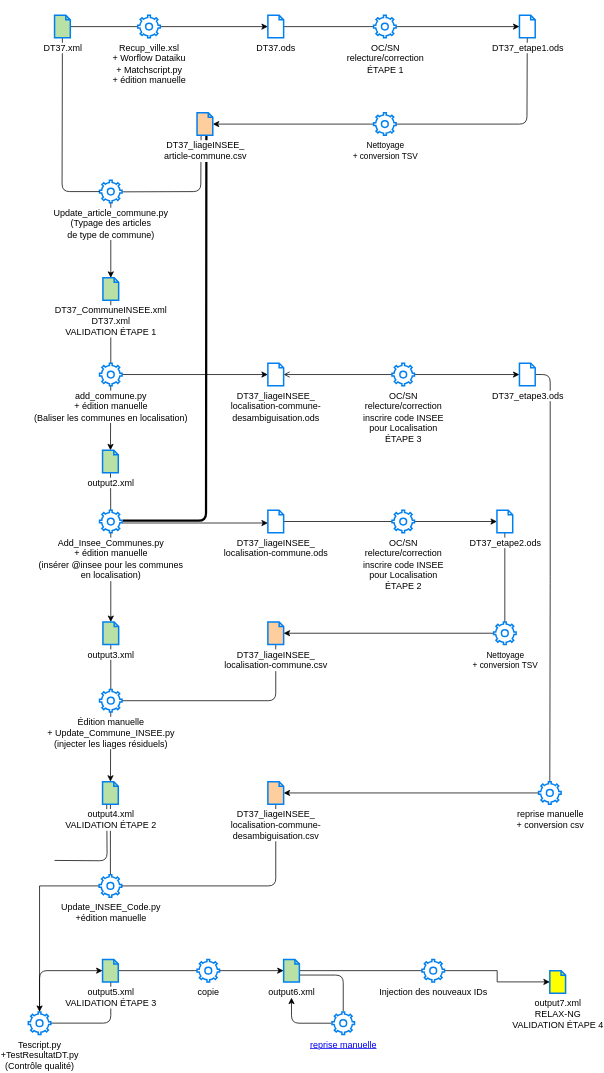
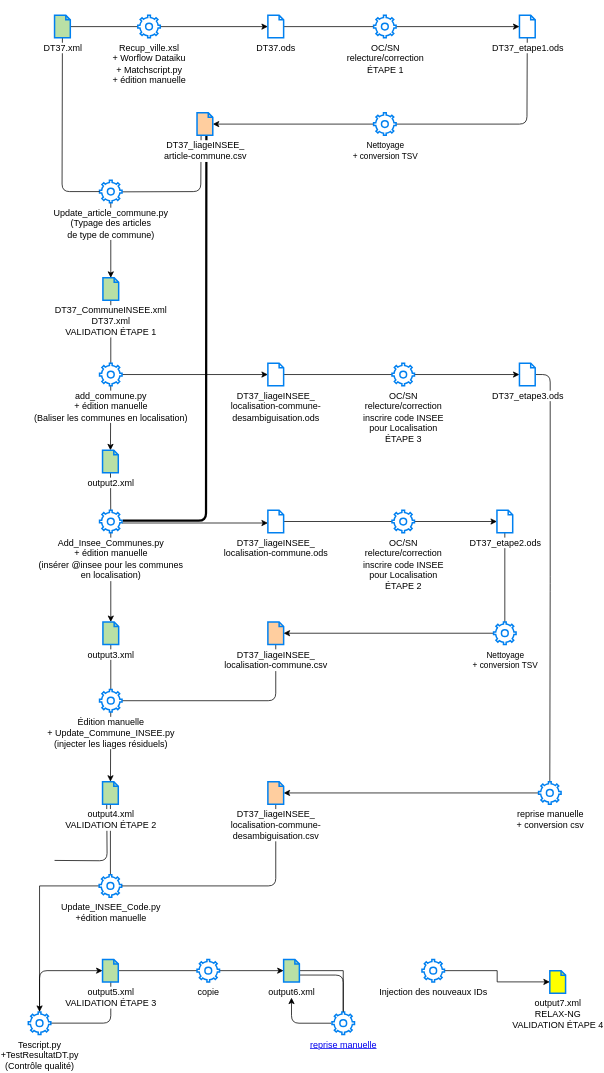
(288, 375) -> (287, 375)
(382, 971) -> (343, 972)
